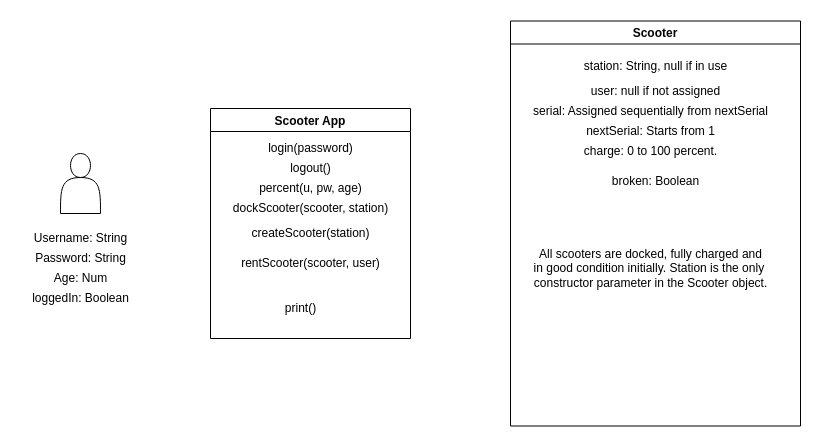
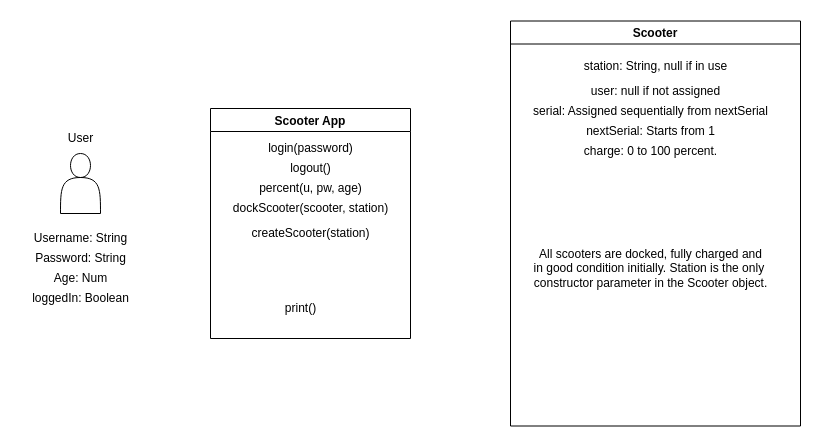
none -> (81, 139)
(656, 181) -> none
(311, 264) -> none
